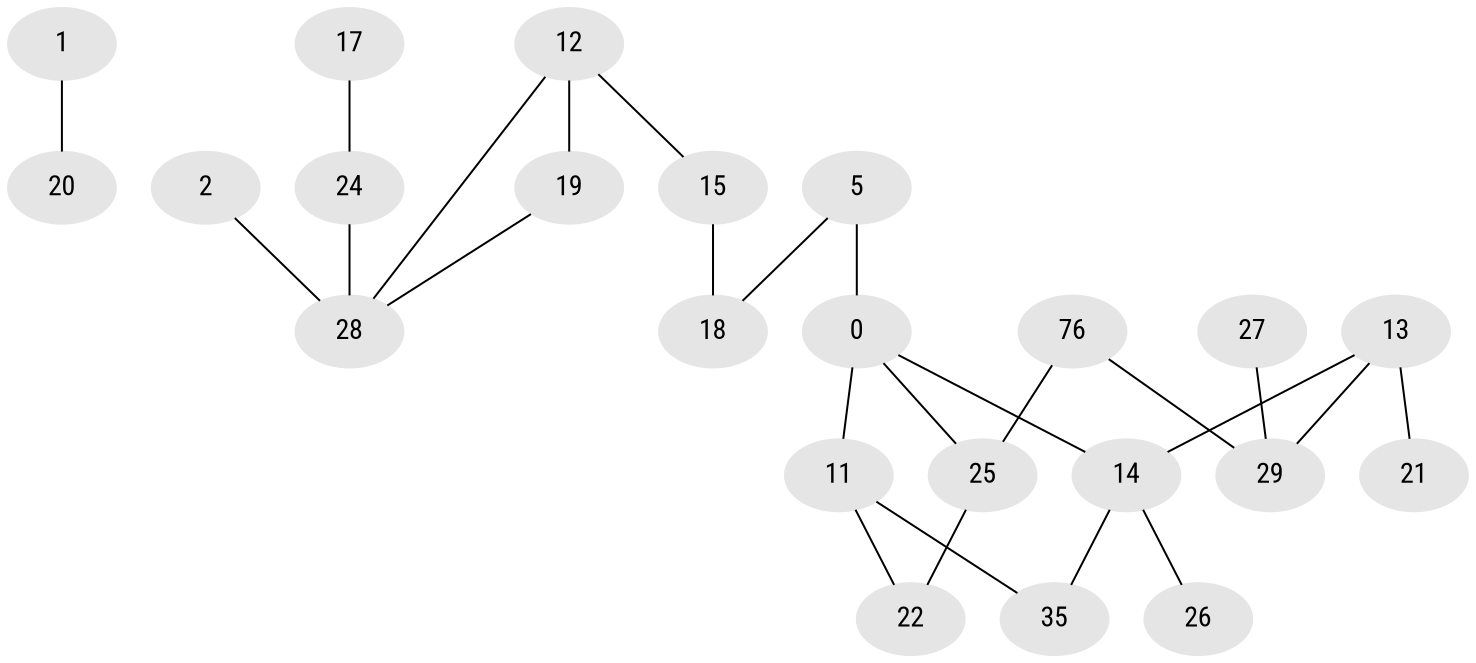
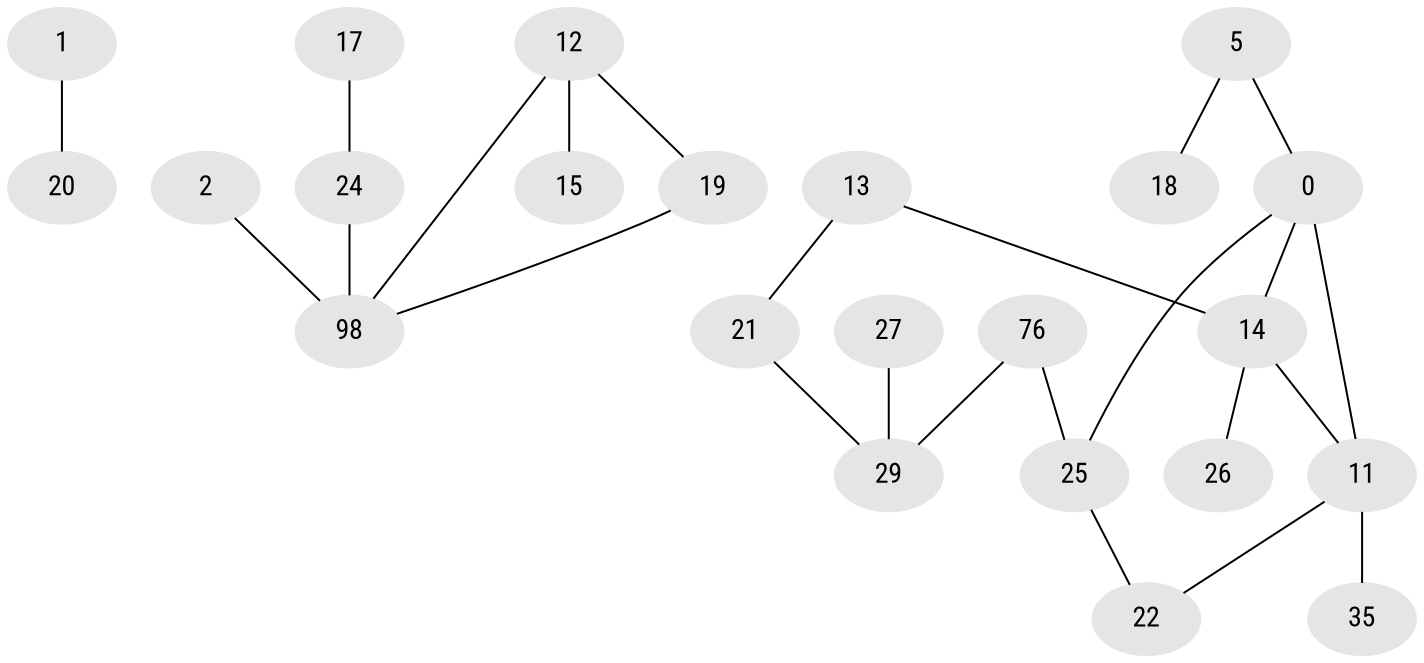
(713, 260) -> none
(350, 332) -> (350, 332)
(1333, 403) -> (817, 403)
(1090, 547) -> (1307, 403)
